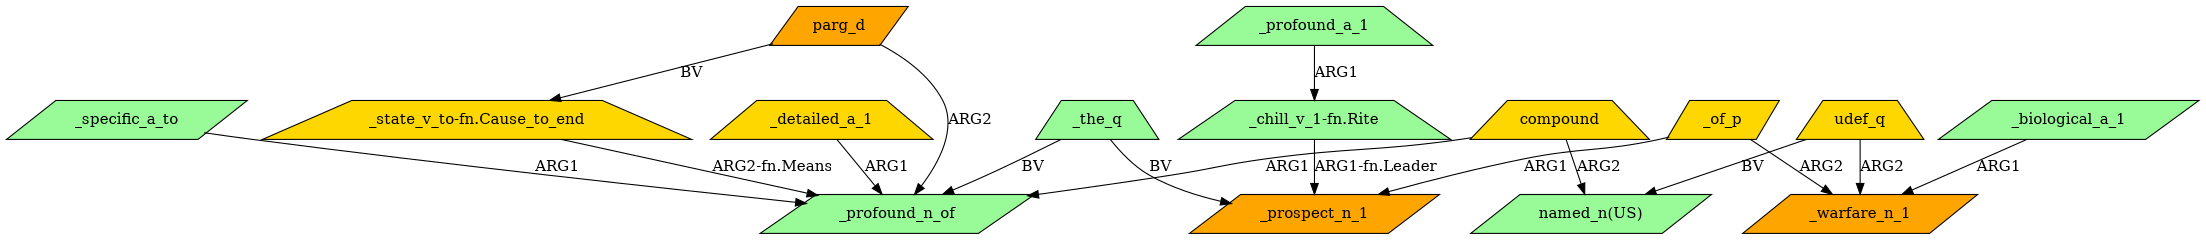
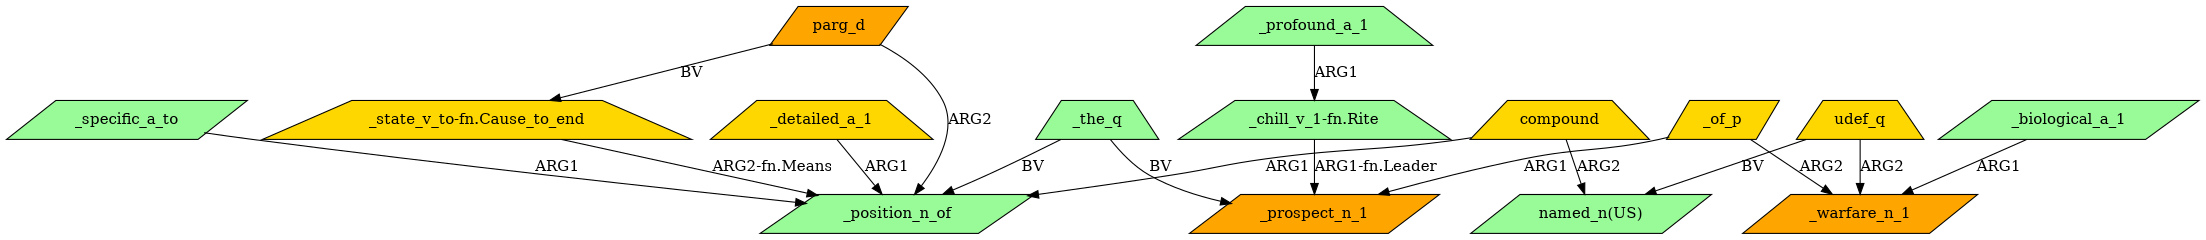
(897, 214) -> (897, 214)
